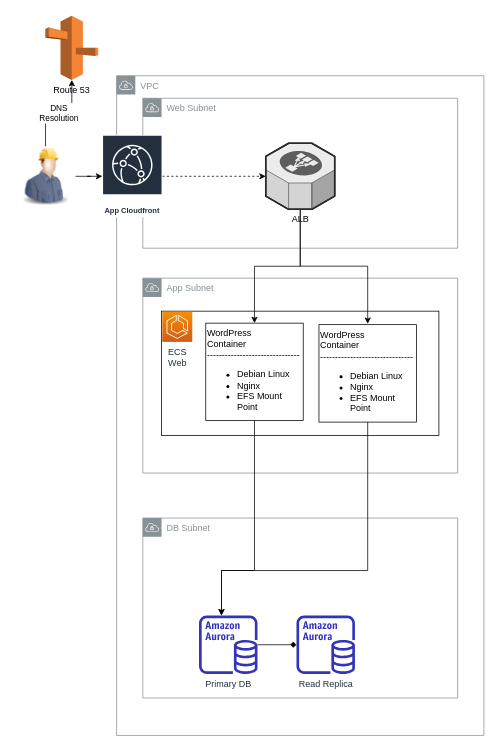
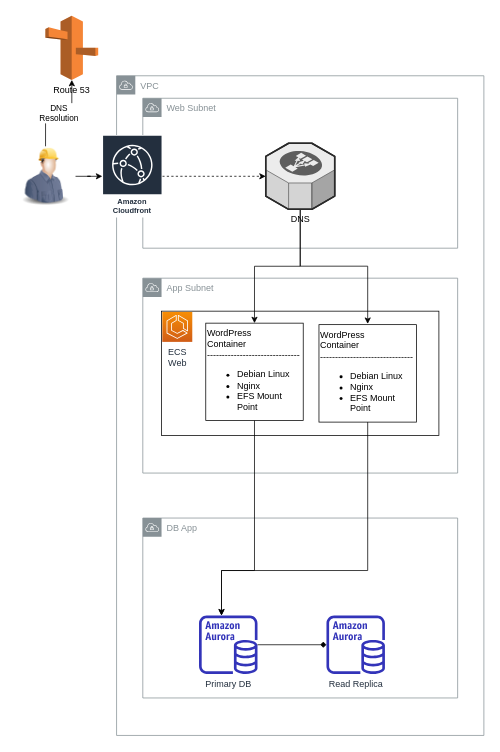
(132, 210) -> (132, 205)
(301, 220) -> (301, 220)
(188, 529) -> (181, 529)
(326, 645) -> (356, 645)
